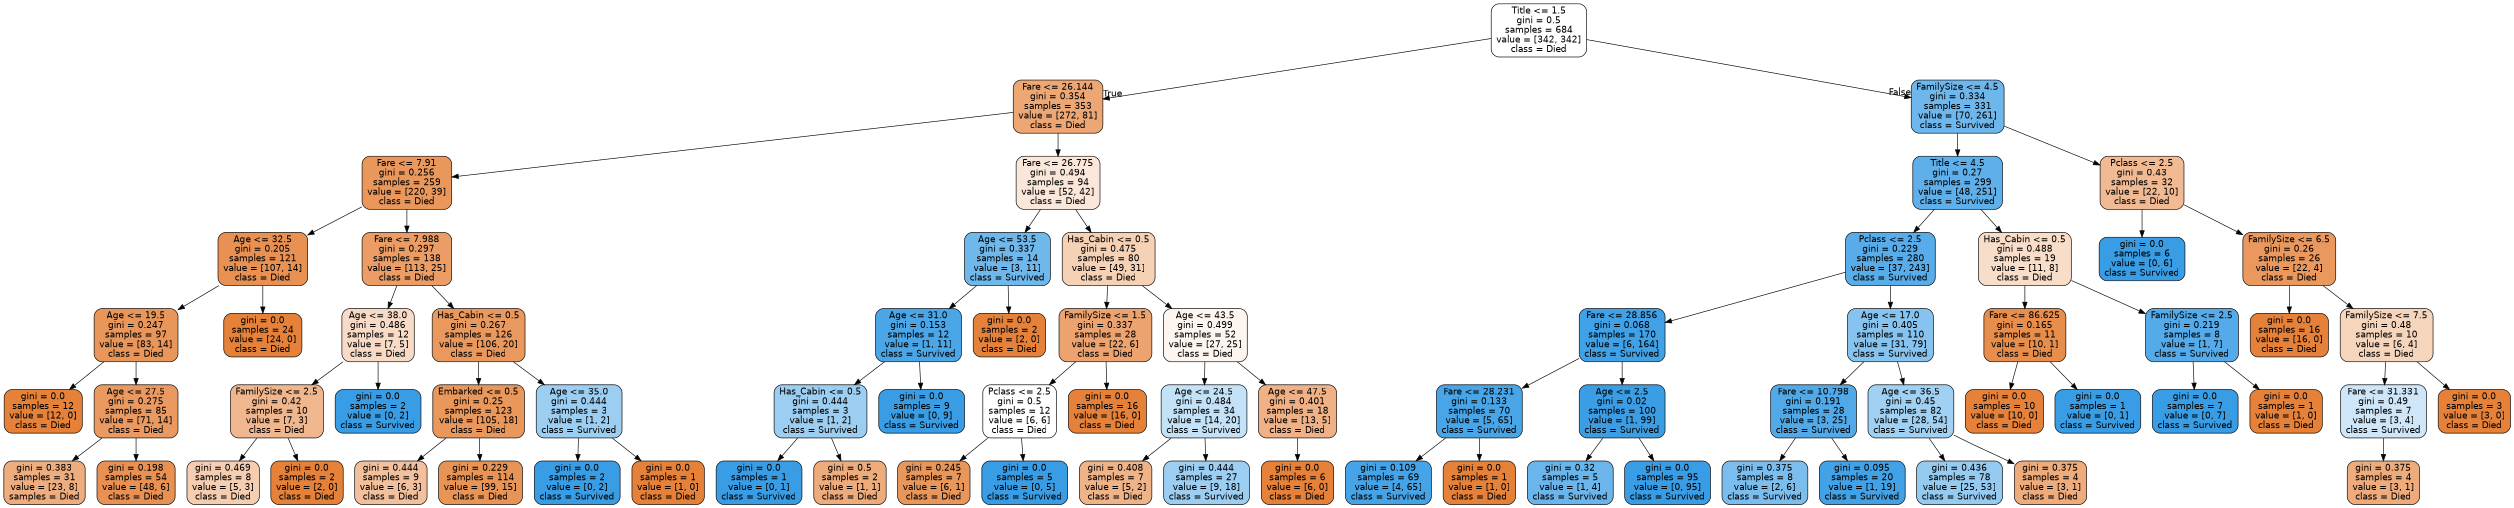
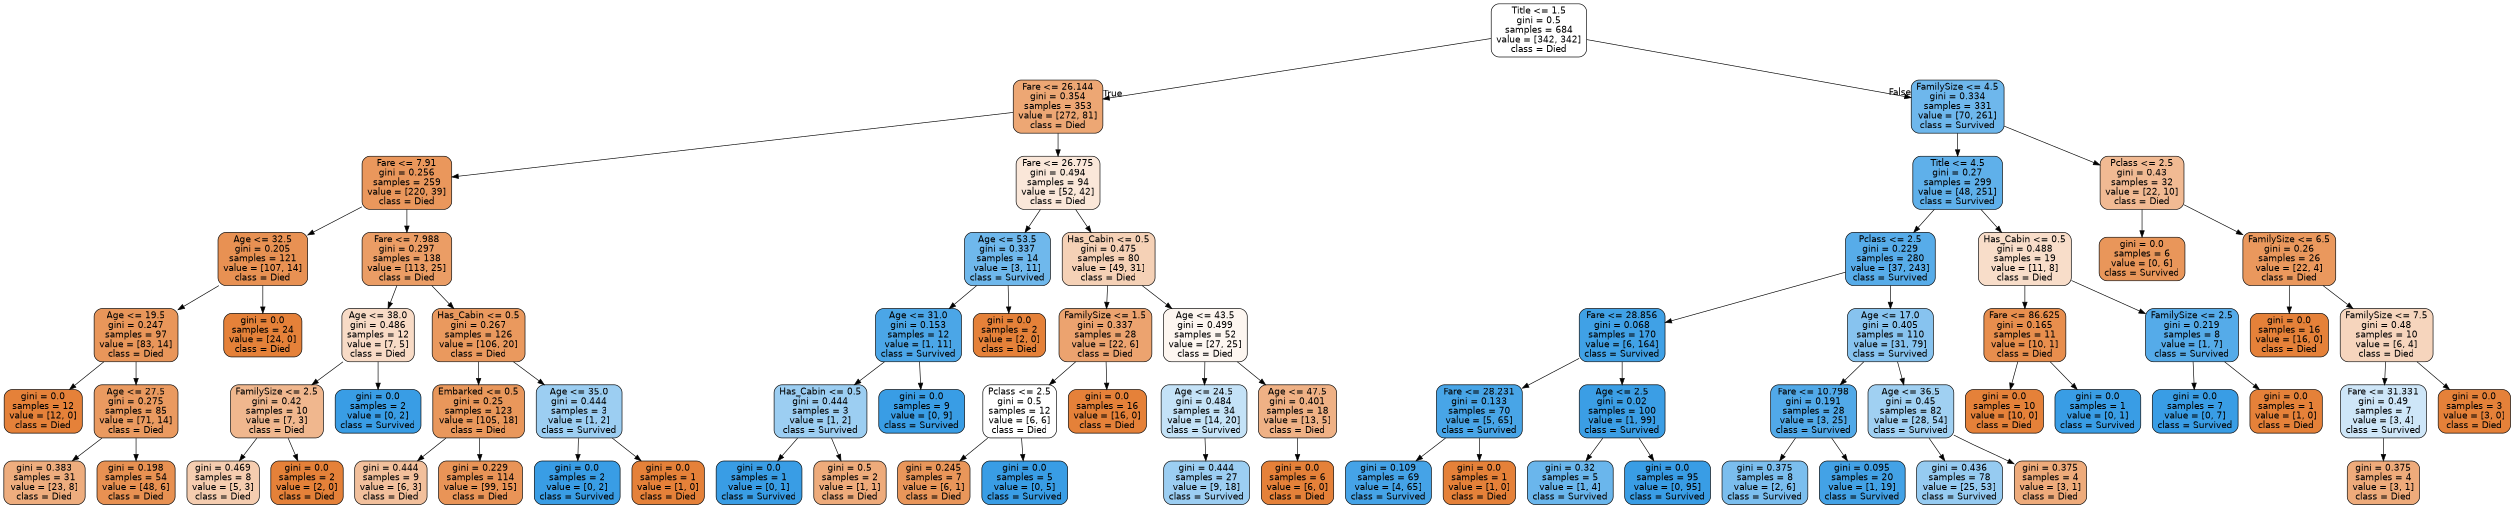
(2142, 259) -> (2142, 259)
(44, 483) -> (44, 483)
(1116, 483) -> none
